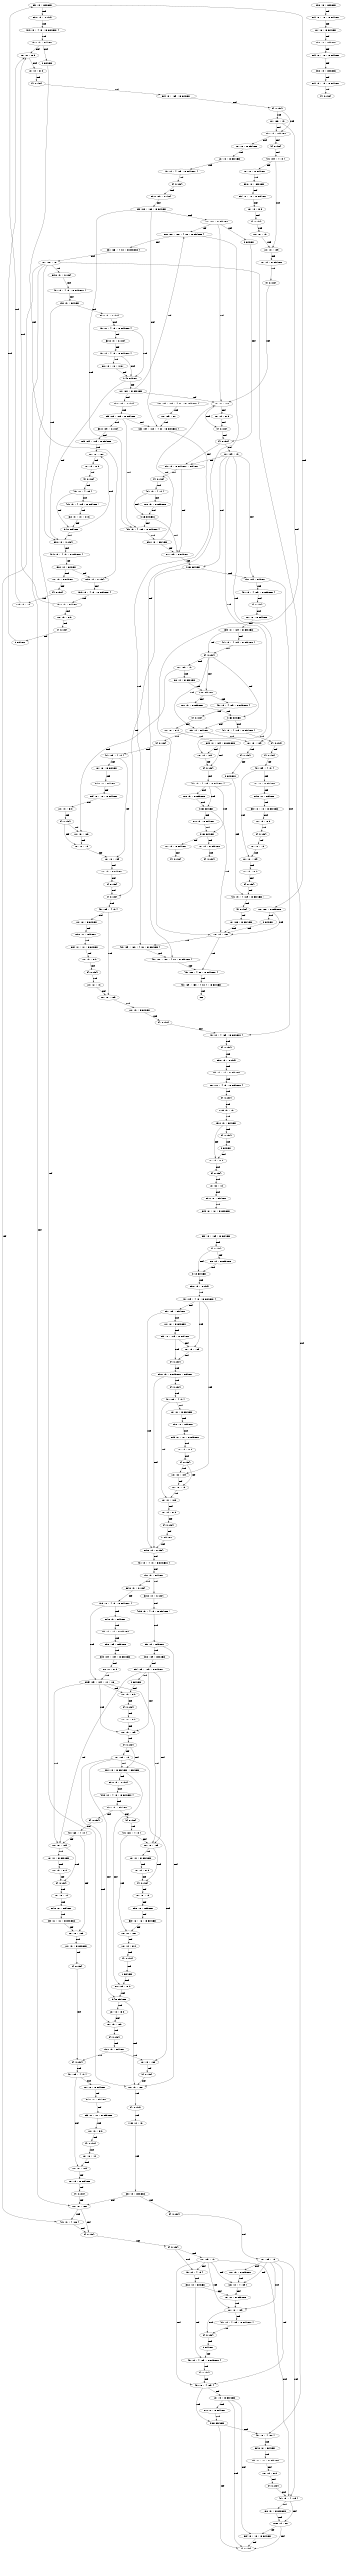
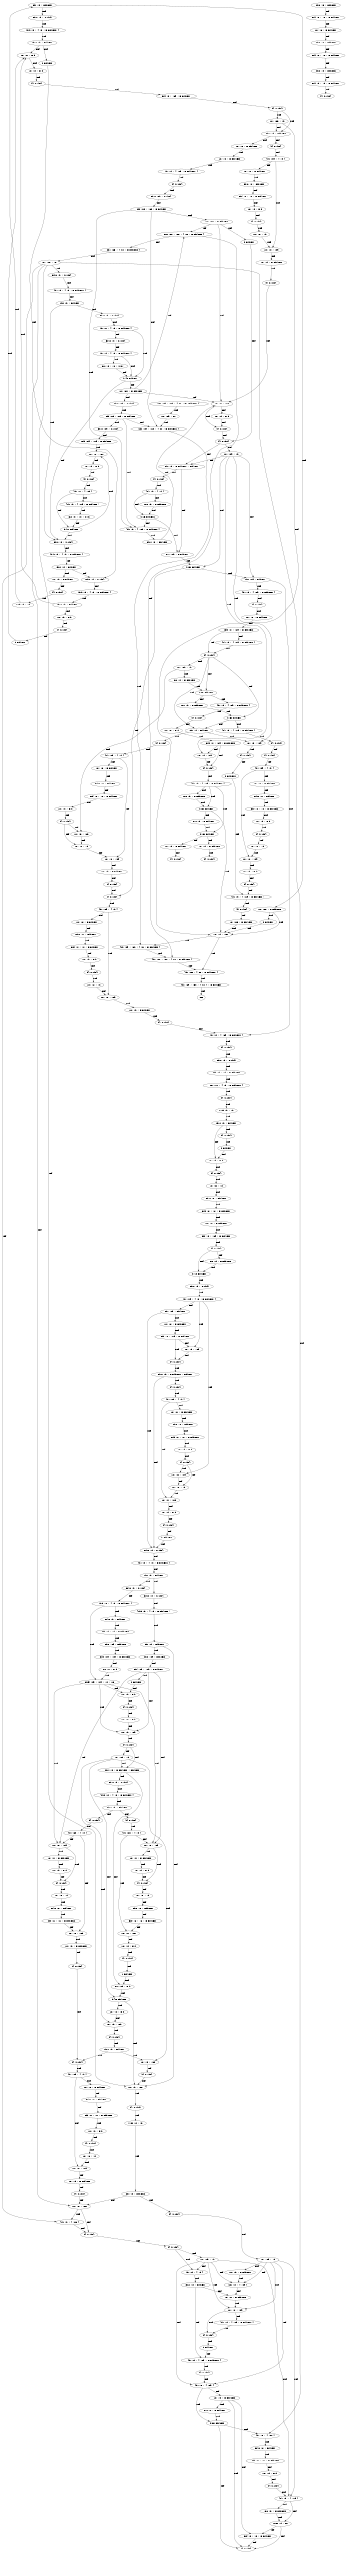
(167, 548) -> none
none -> (216, 1224)
